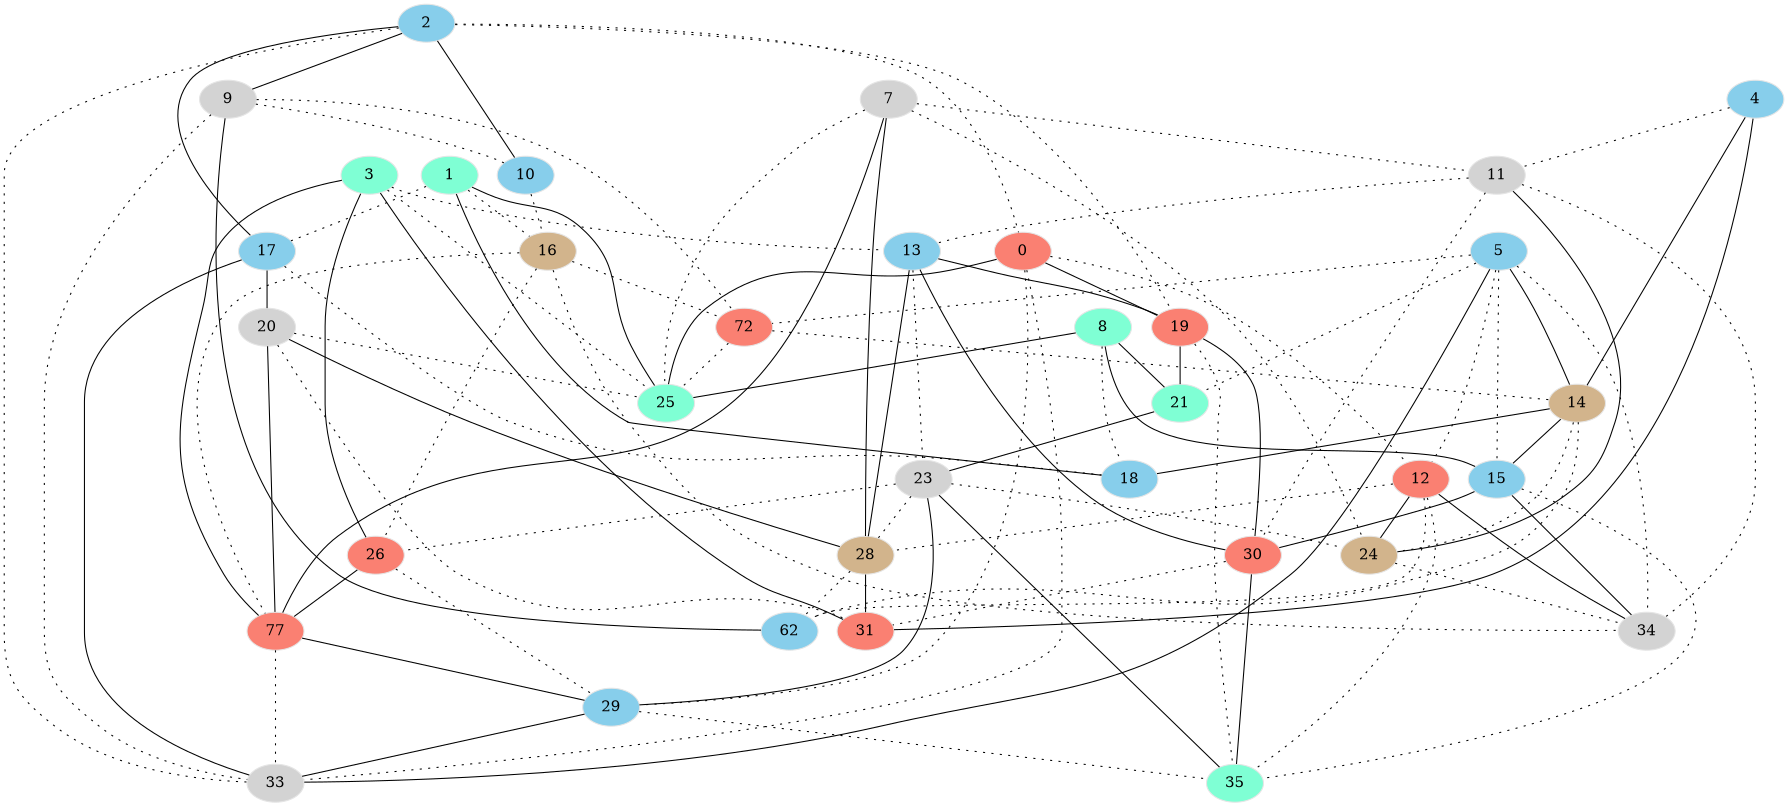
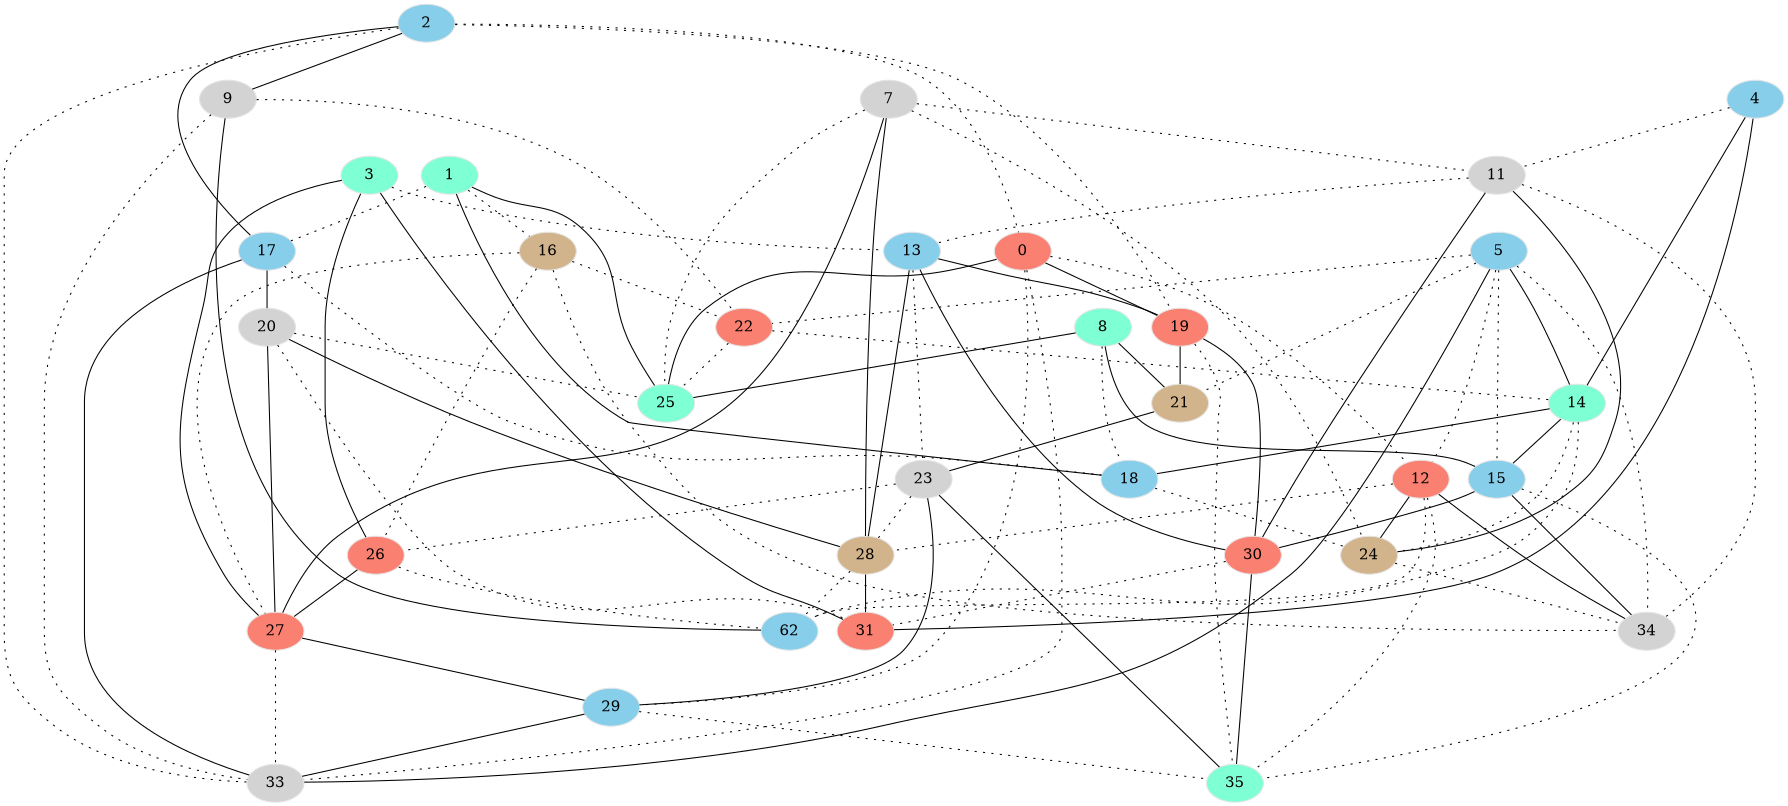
(526, 175) -> none
(511, 284) -> none
(744, 327) -> (744, 327)
(1371, 363) -> (1371, 363)
(1180, 403) -> (1180, 403)
(1577, 403) -> (1577, 403)
(1138, 510) -> (1249, 517)
(276, 631) -> (276, 631)
(493, 631) -> (633, 615)
